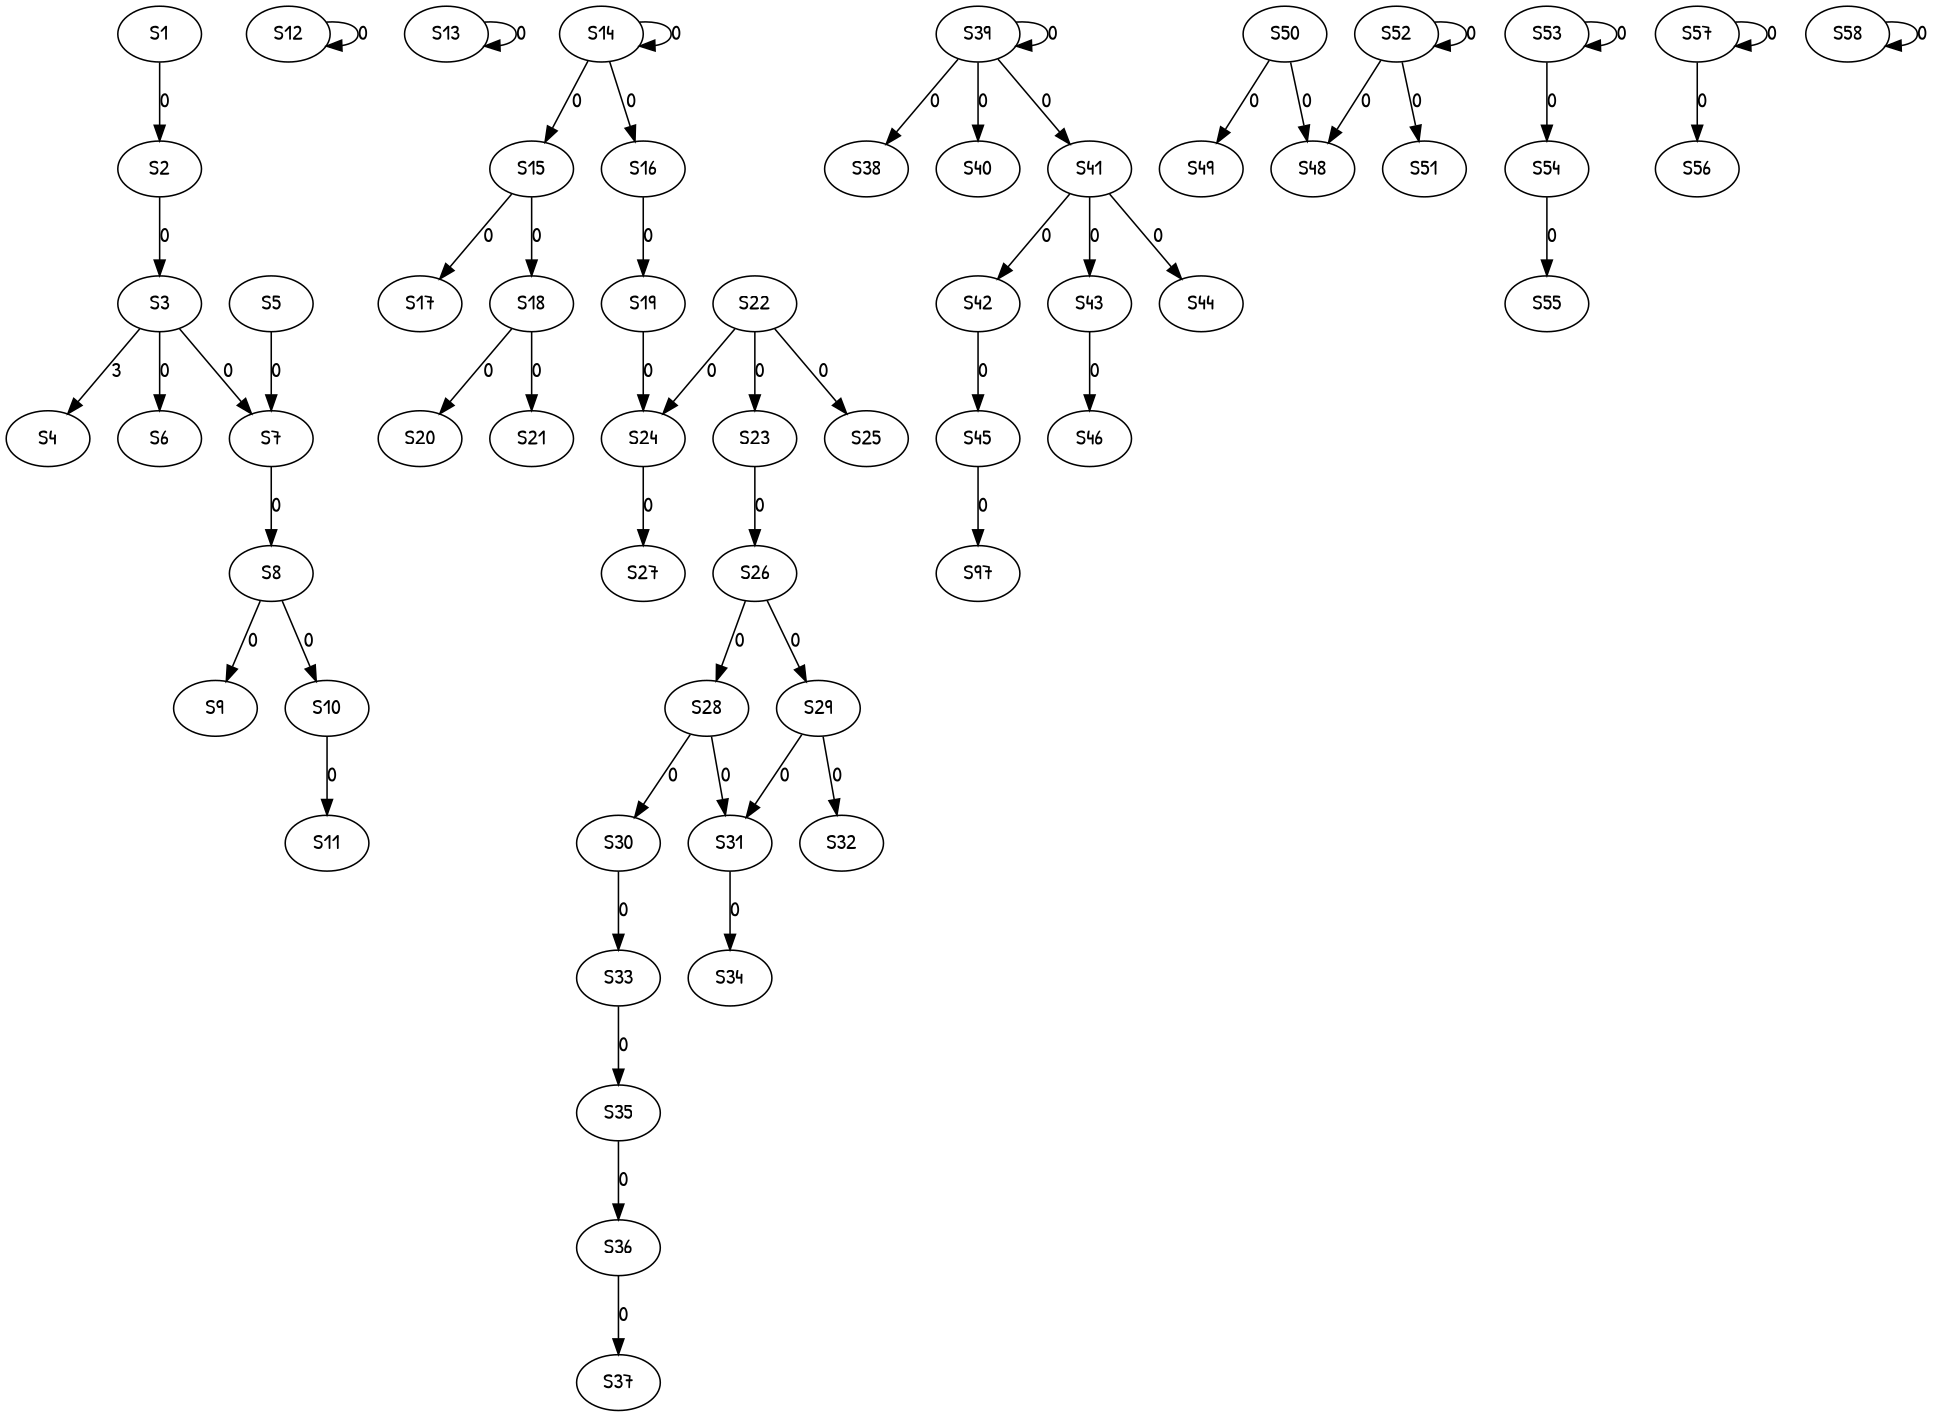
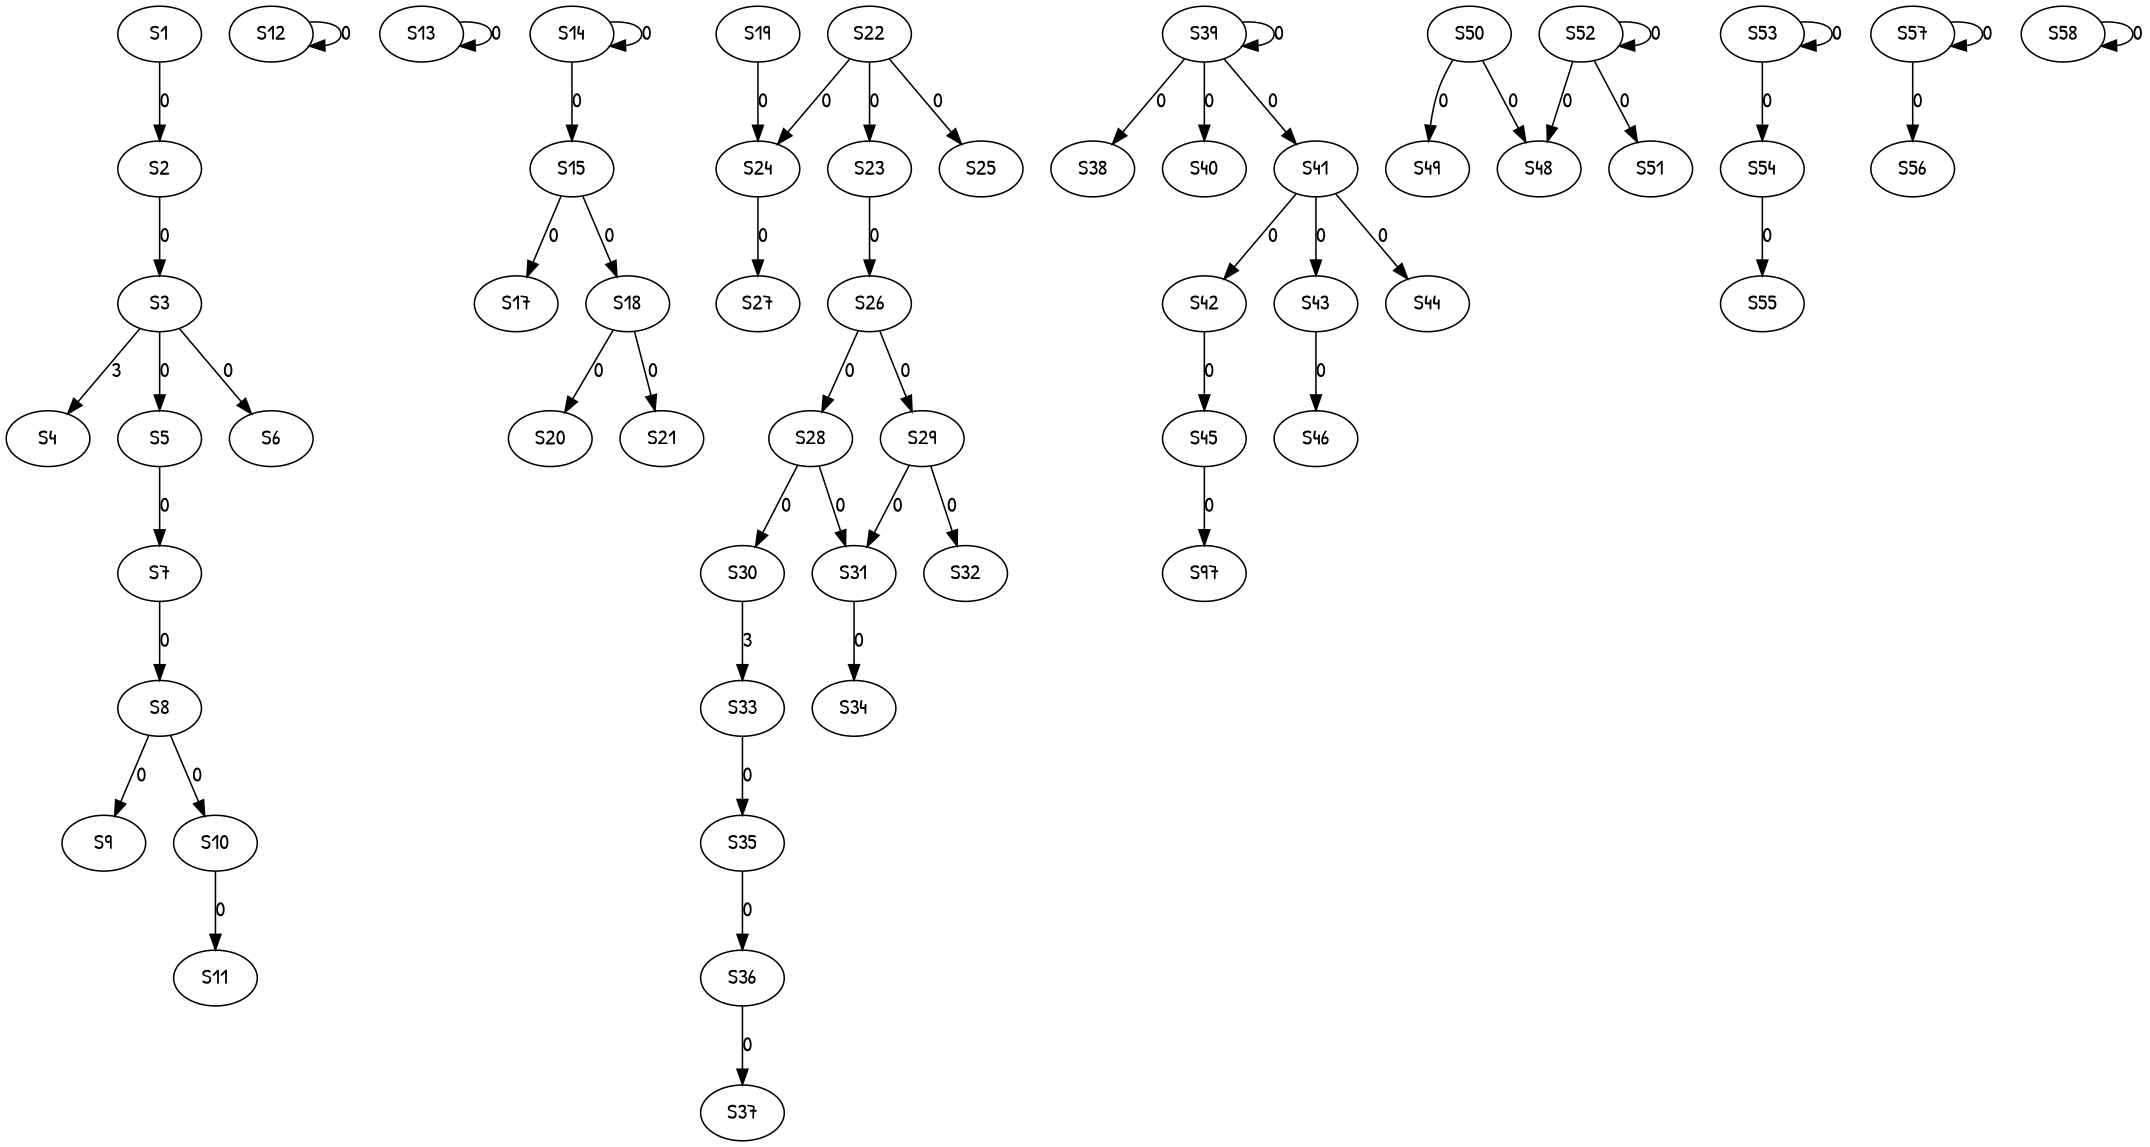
(643, 169) -> none
(210, 365) -> (160, 363)
(624, 911) -> (748, 641)
